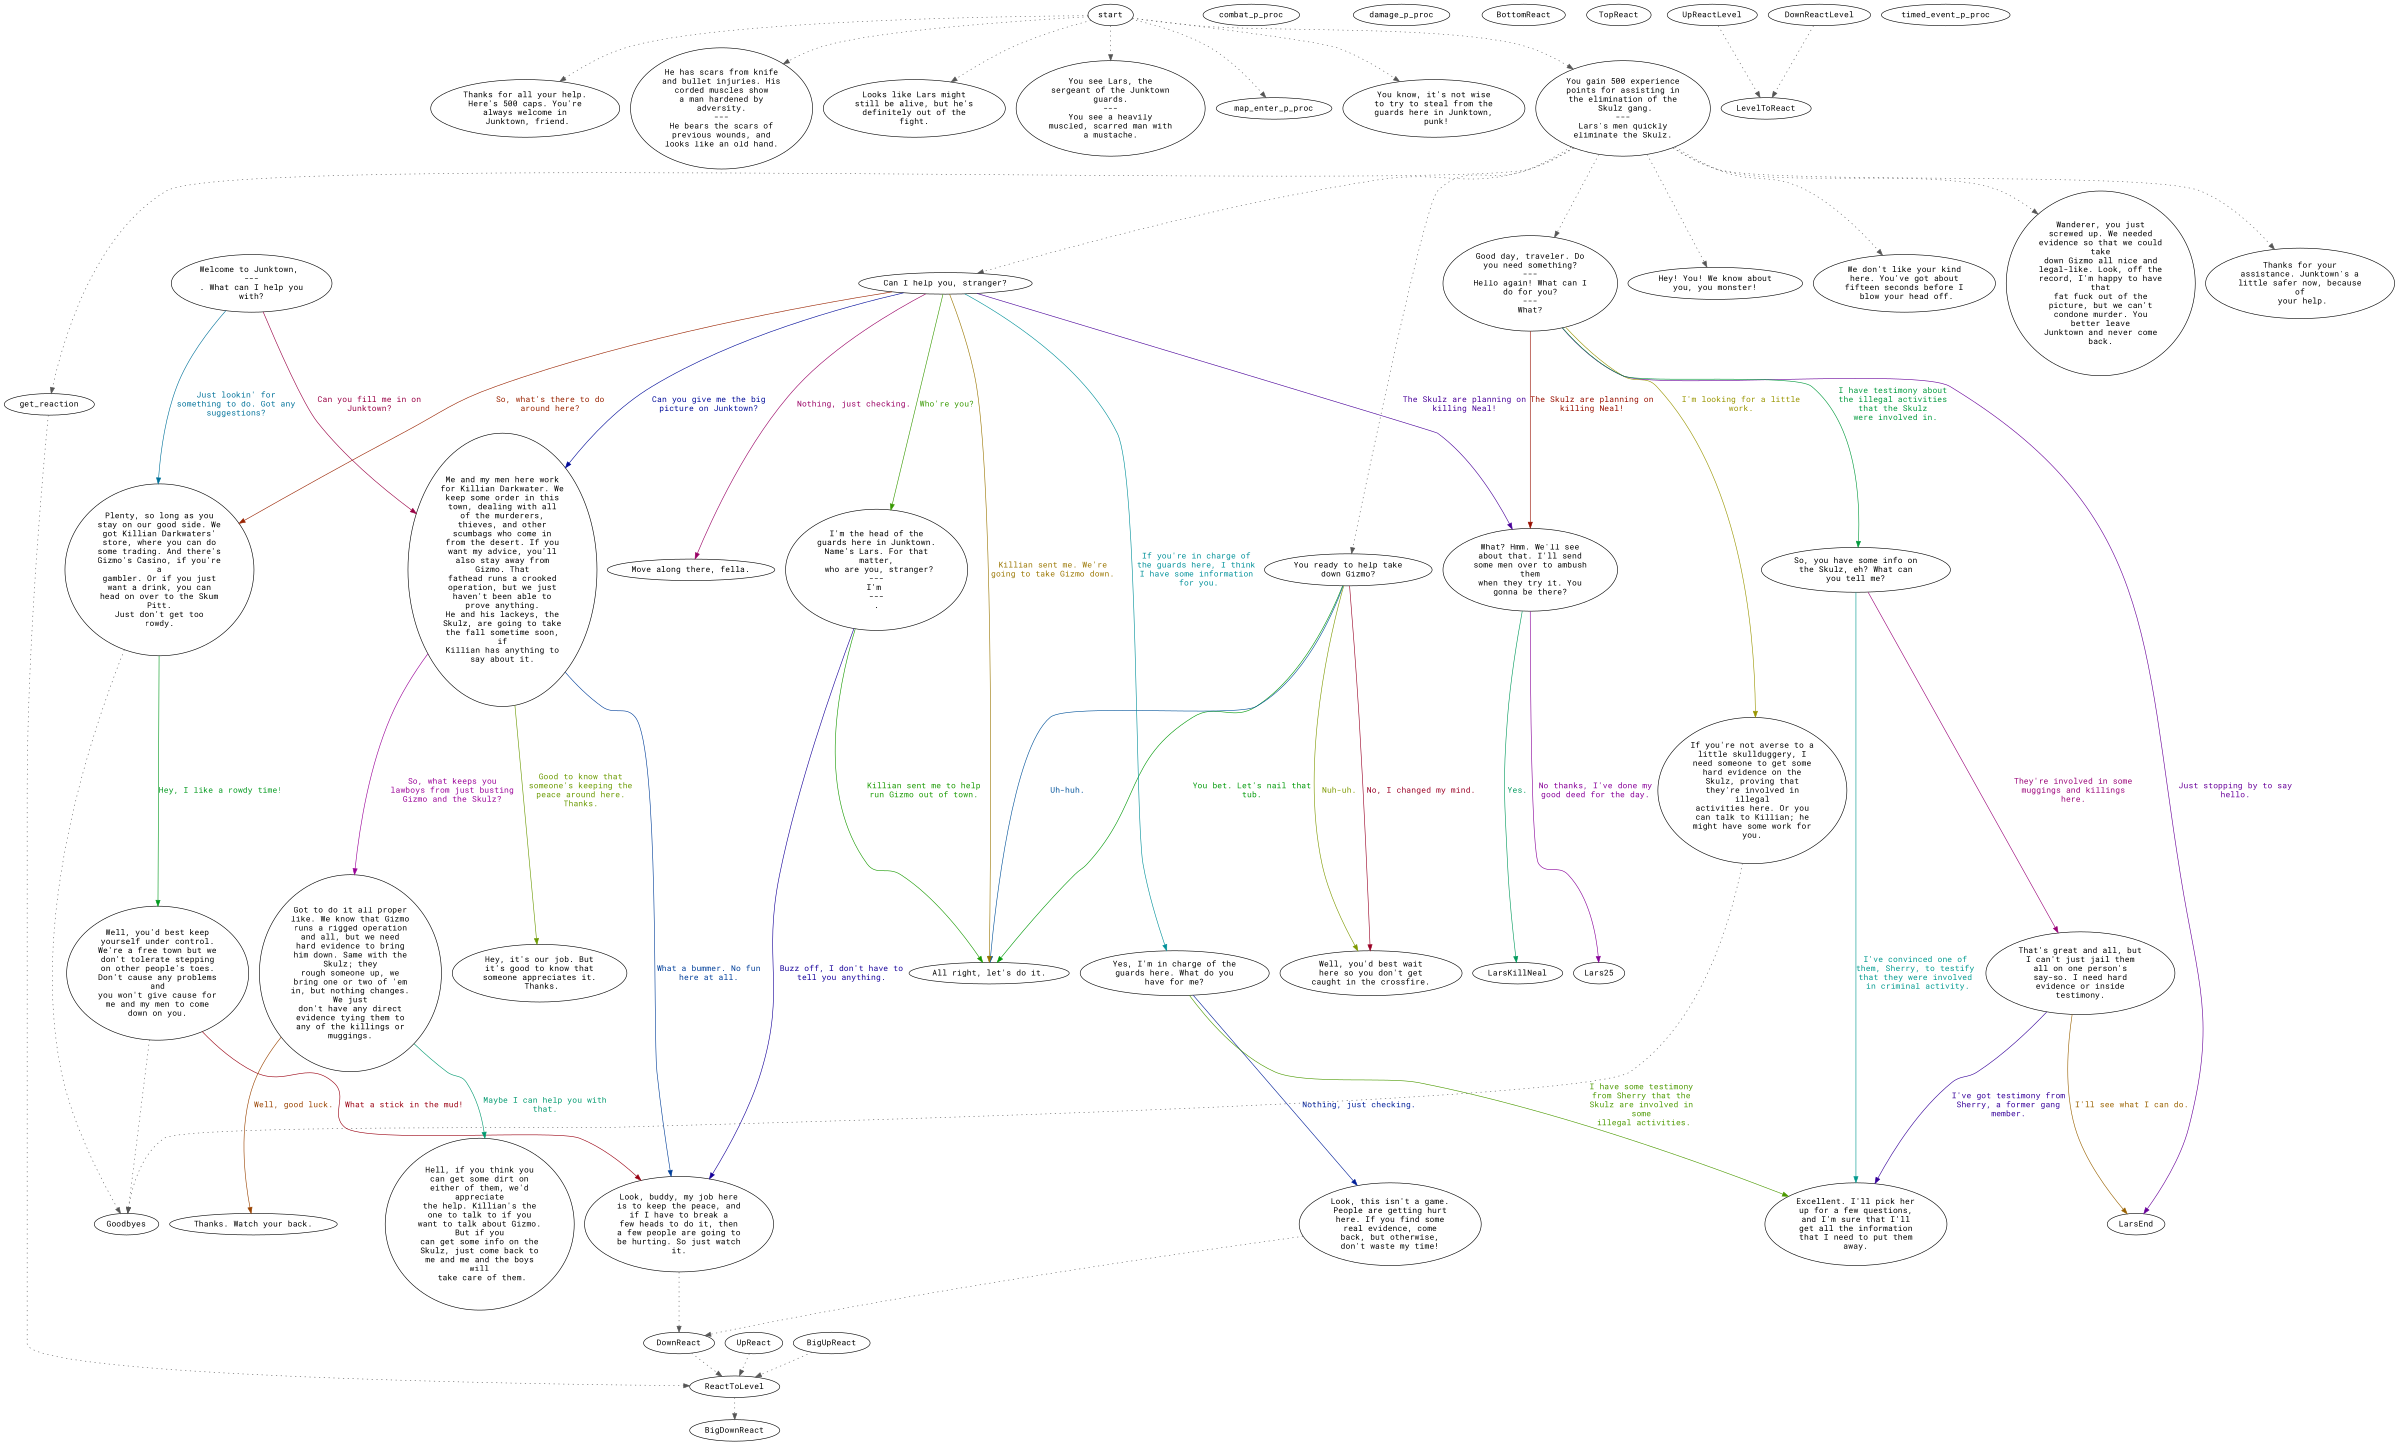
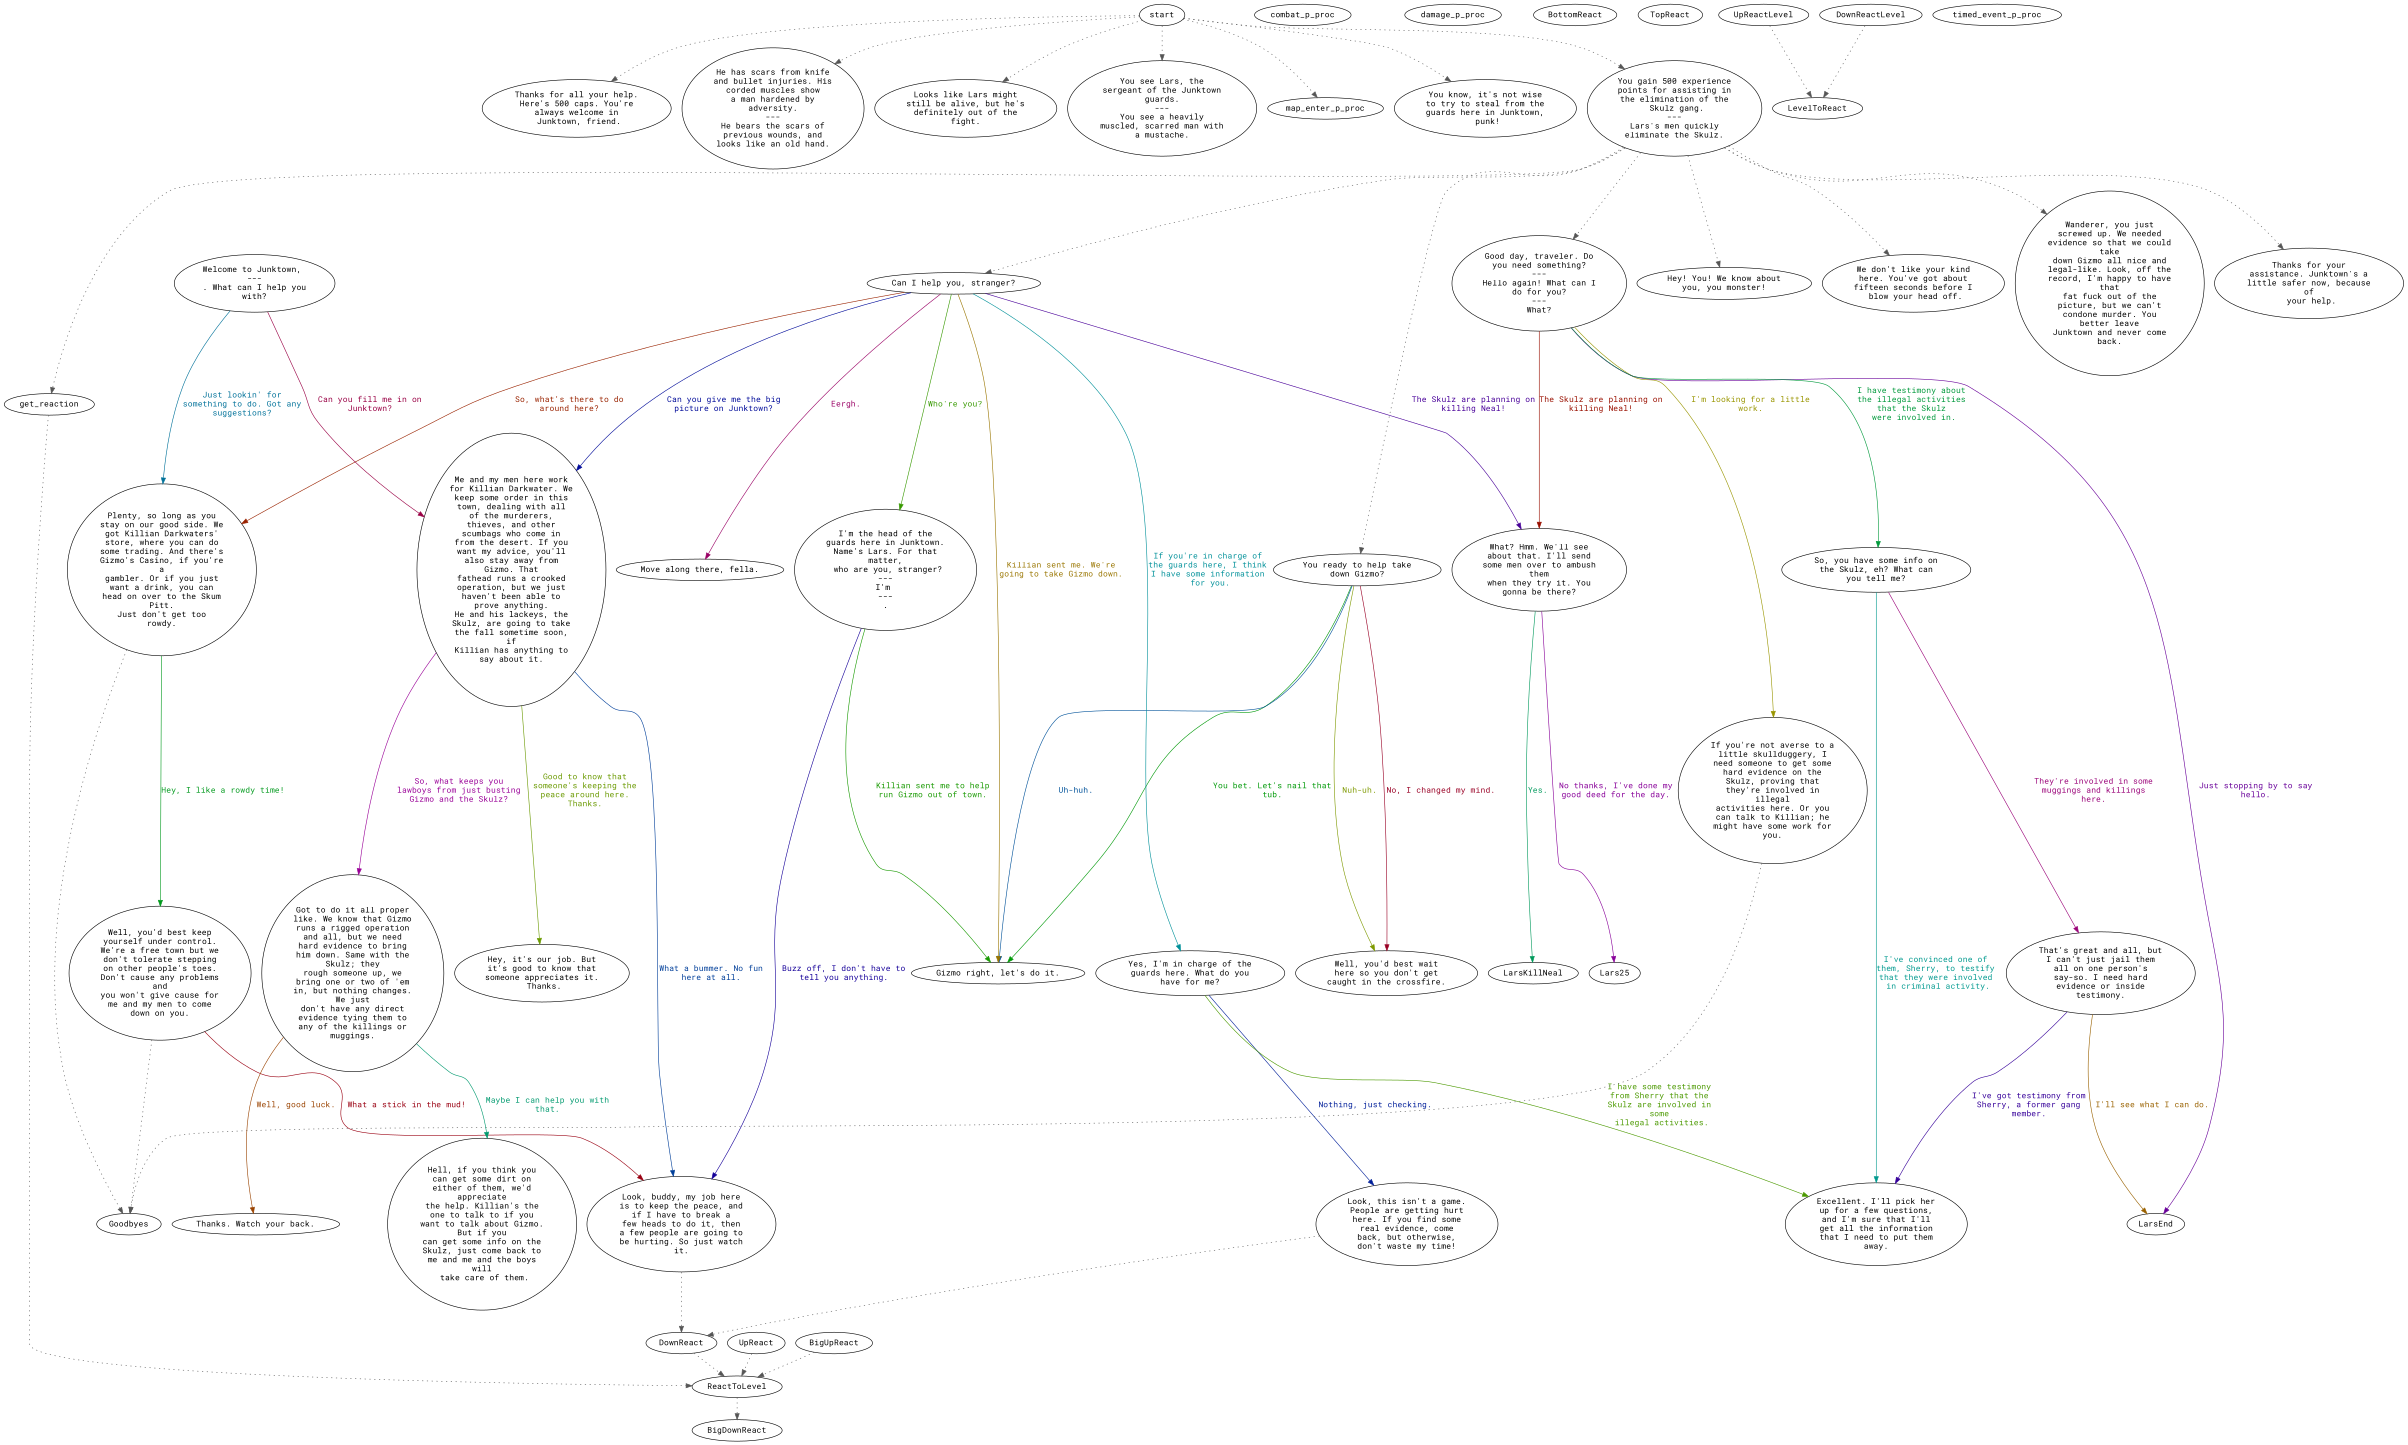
(854, 404) -> (846, 404)
(989, 973) -> (998, 973)
